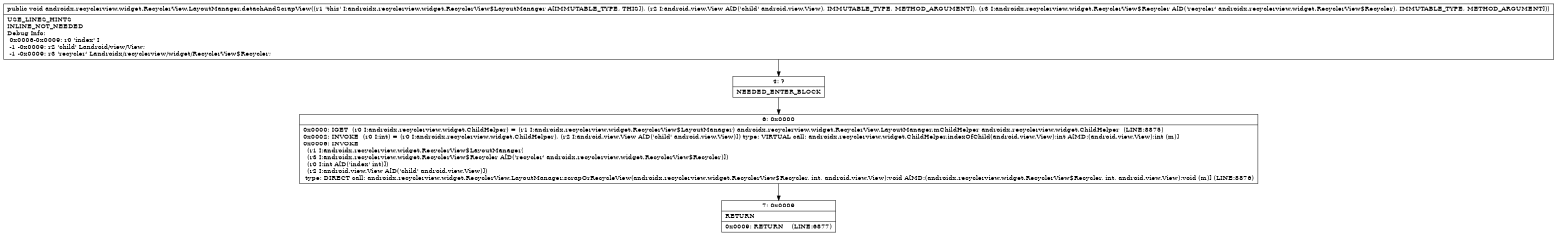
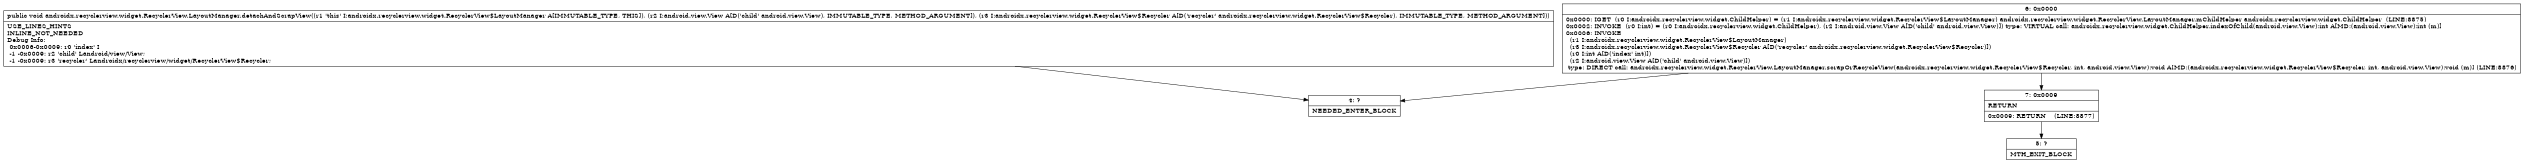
(779, 104) -> (1547, 87)
none -> (2041, 149)
(779, 227) -> (2041, 116)
